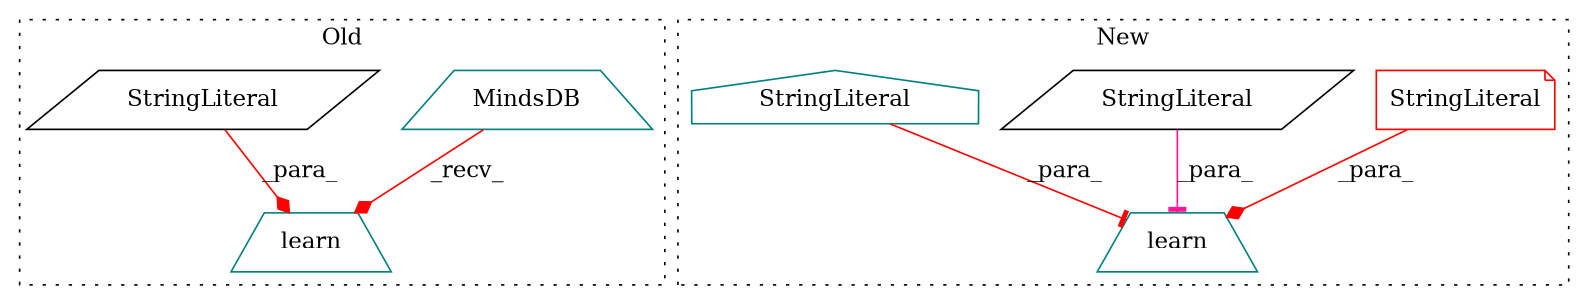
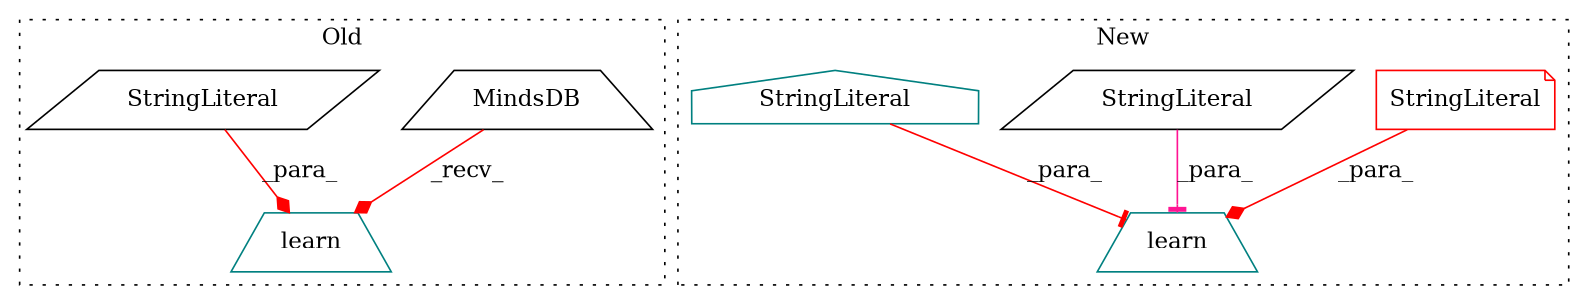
(527, 100) -> (527, 100)
